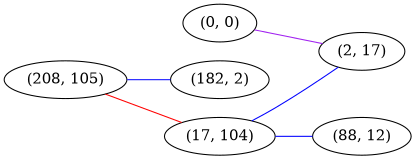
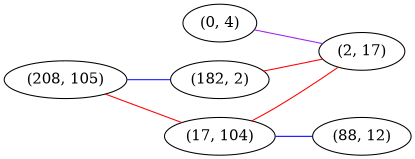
(220, 23) -> (220, 23)
none -> (293, 65)
(296, 95) -> (296, 95)
